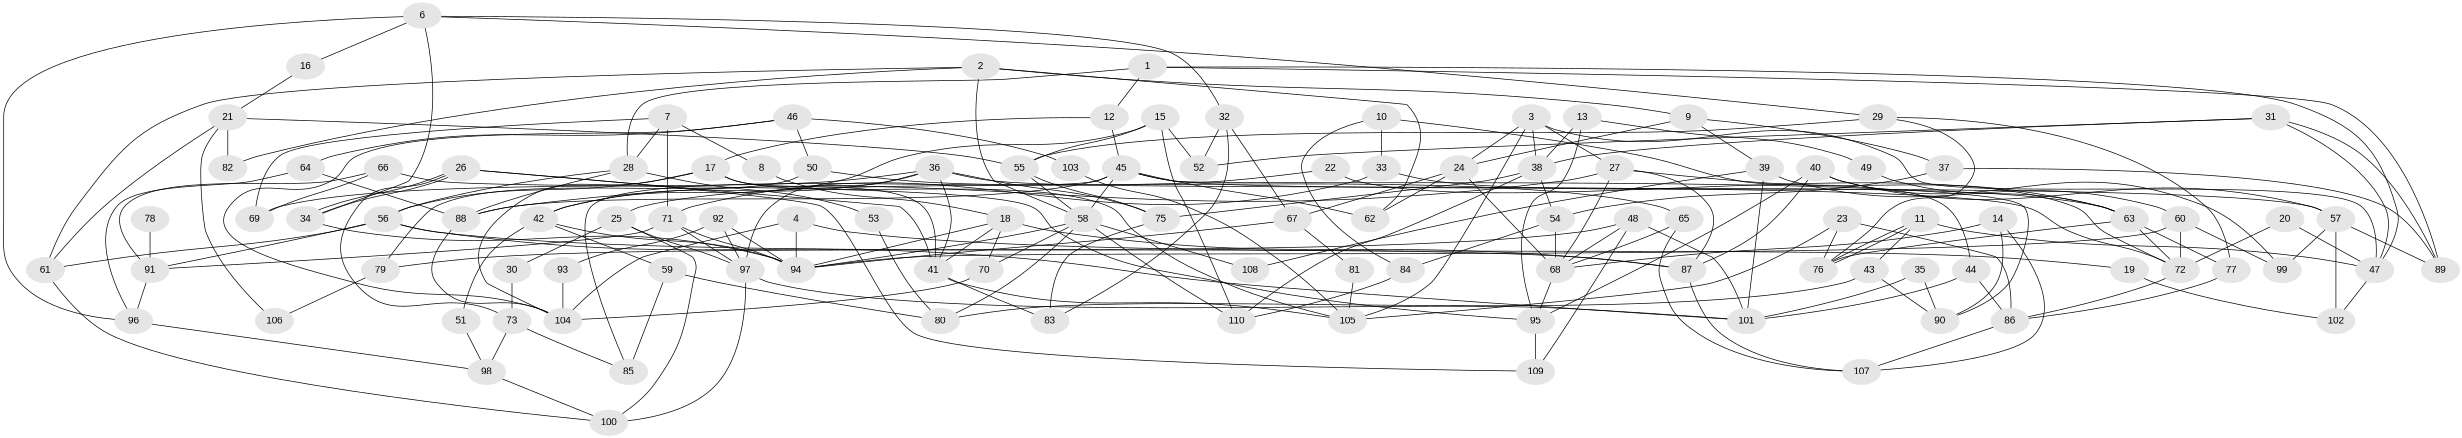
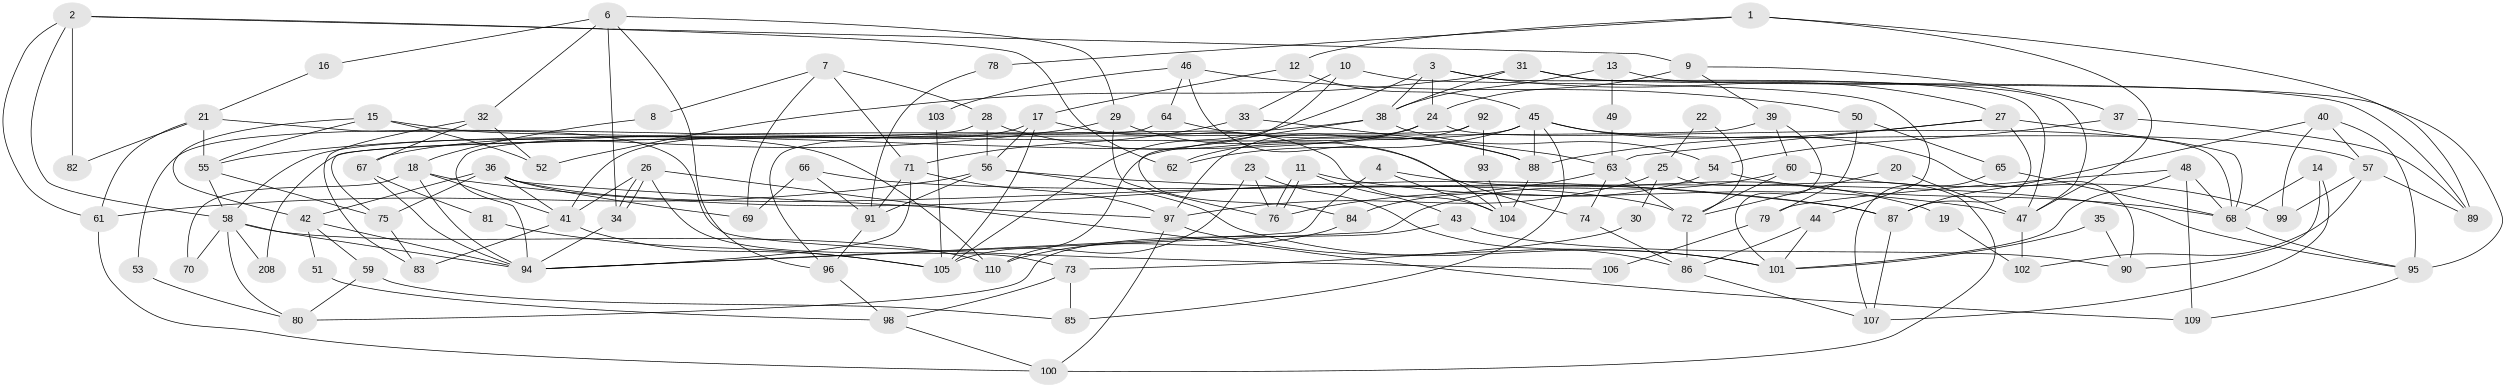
(857, 82) -> (1372, 40)
(1250, 270) -> (267, 270)
(2231, 270) -> (1585, 219)
(777, 306) -> none
